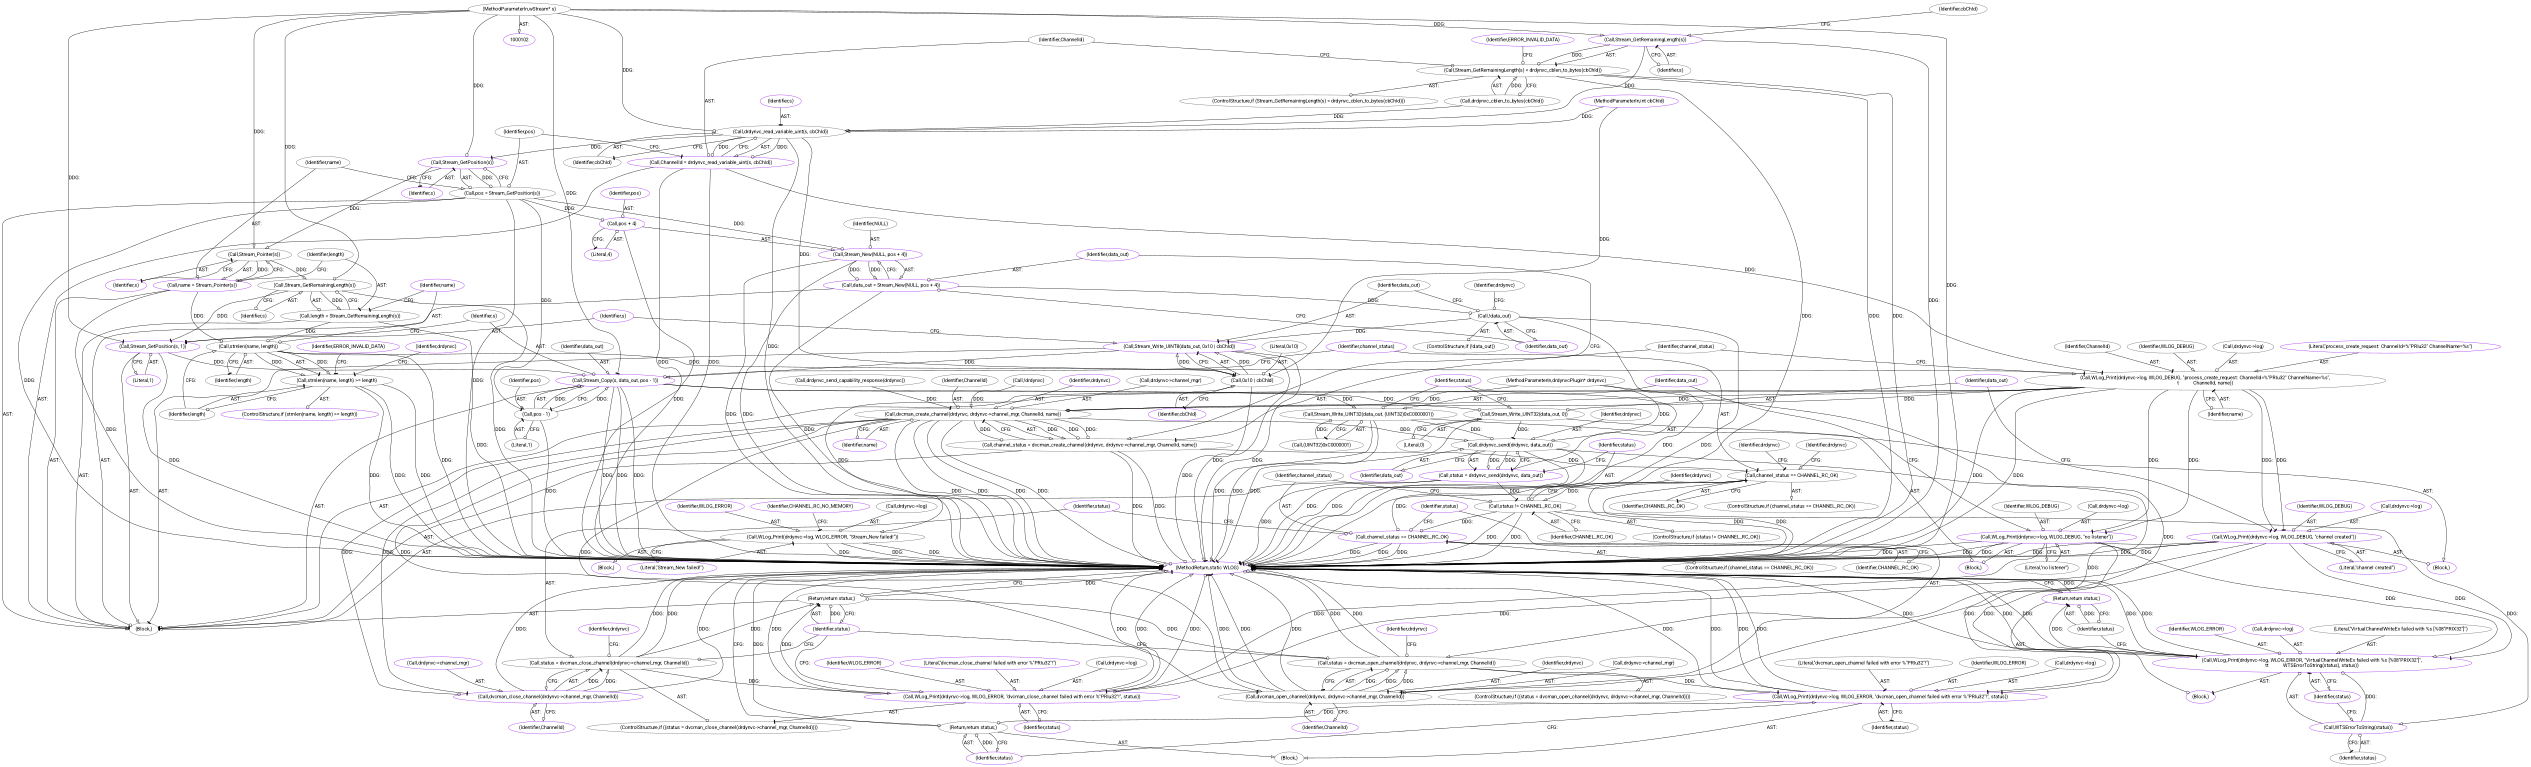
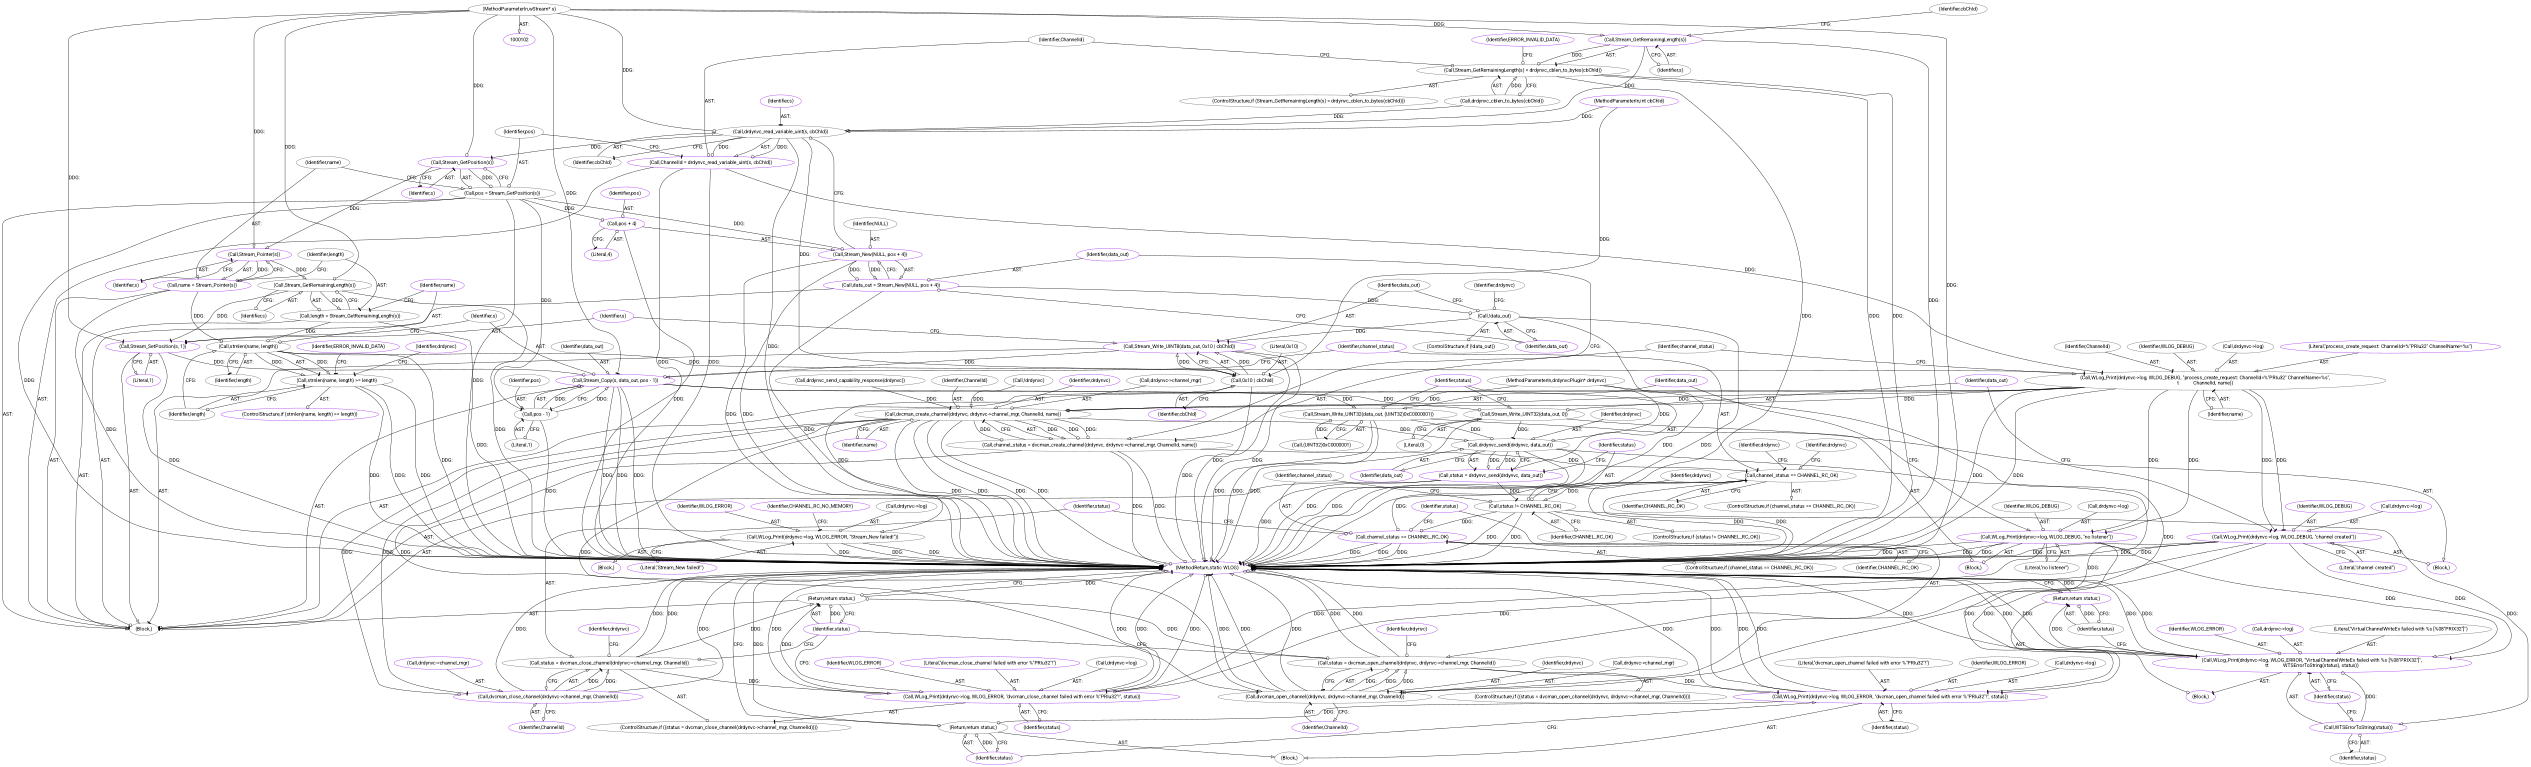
(737, 146) -> (834, 193)
(254, 255) -> (254, 255)
